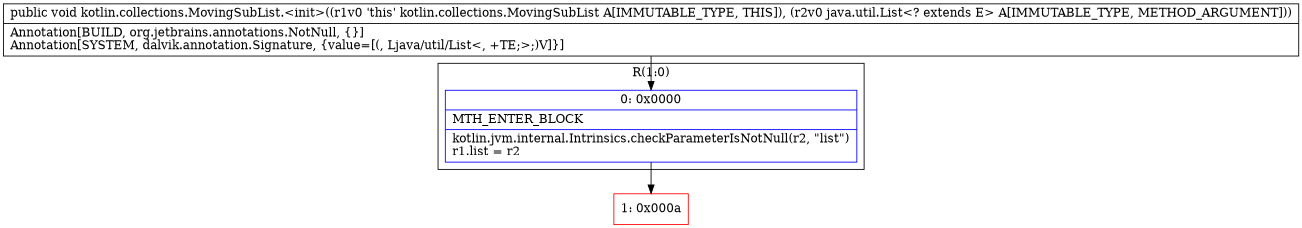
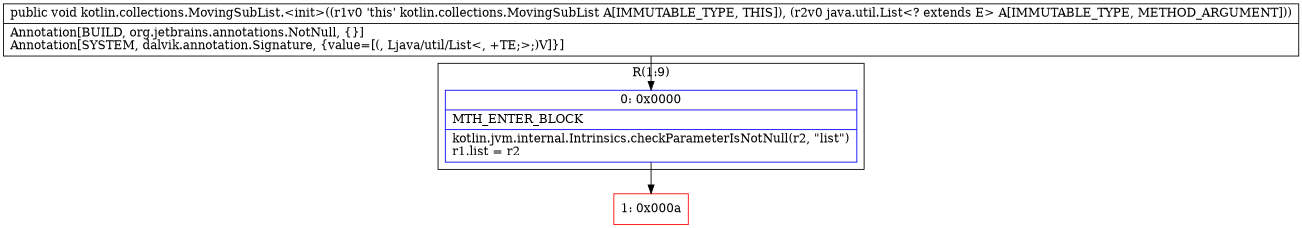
(651, 73) -> (651, 73)
